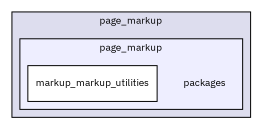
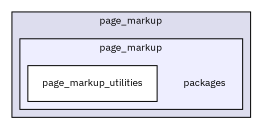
(92, 84) -> (92, 84)
